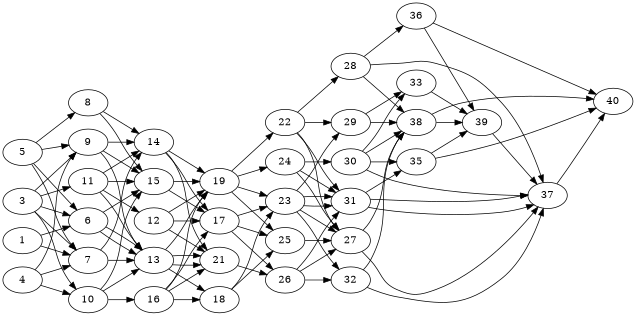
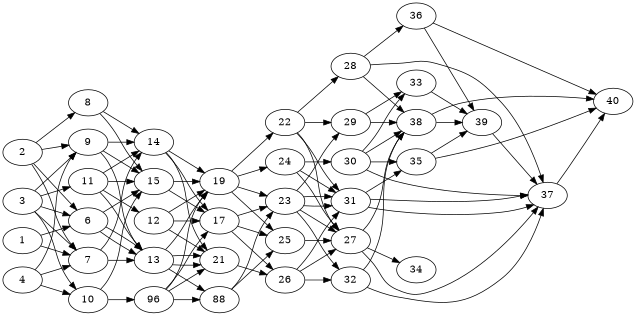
(23, 152) -> (23, 152)
none -> (416, 270)
(118, 282) -> none
(154, 300) -> (154, 300)
(219, 300) -> (219, 300)
